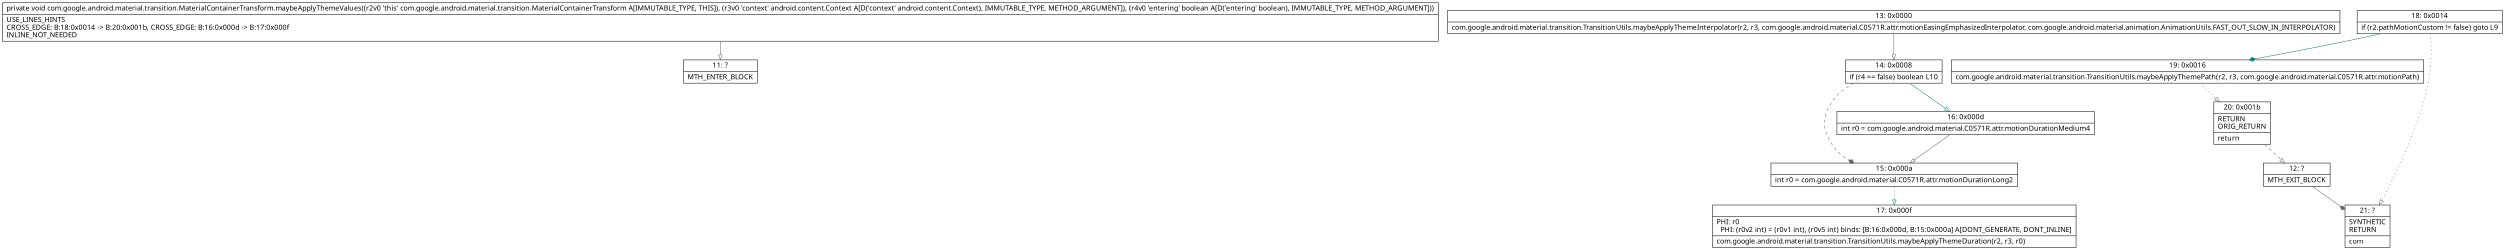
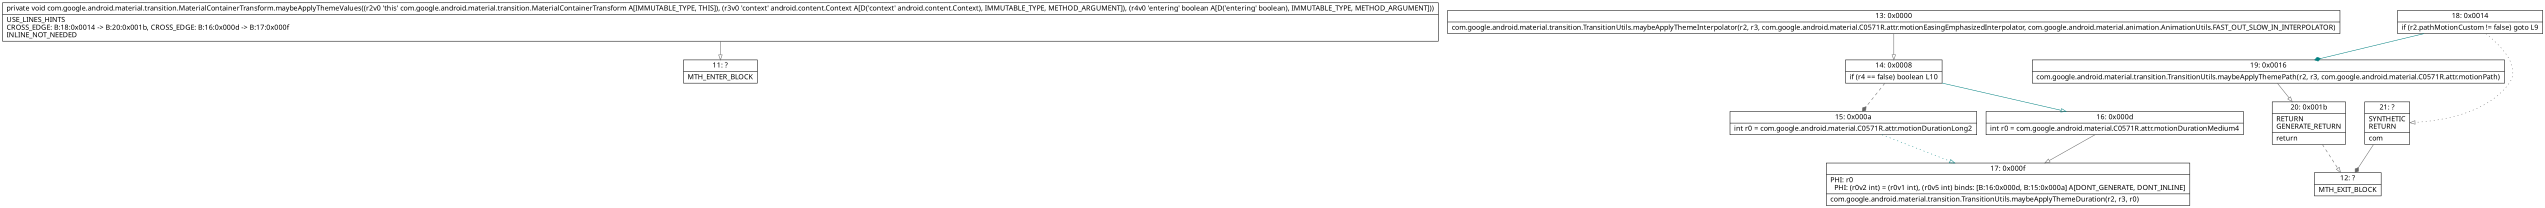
(2208, 91) -> (2283, 91)
(2242, 127) -> (2309, 127)
(1932, 147) -> (2072, 148)
(2326, 196) -> (2366, 156)
